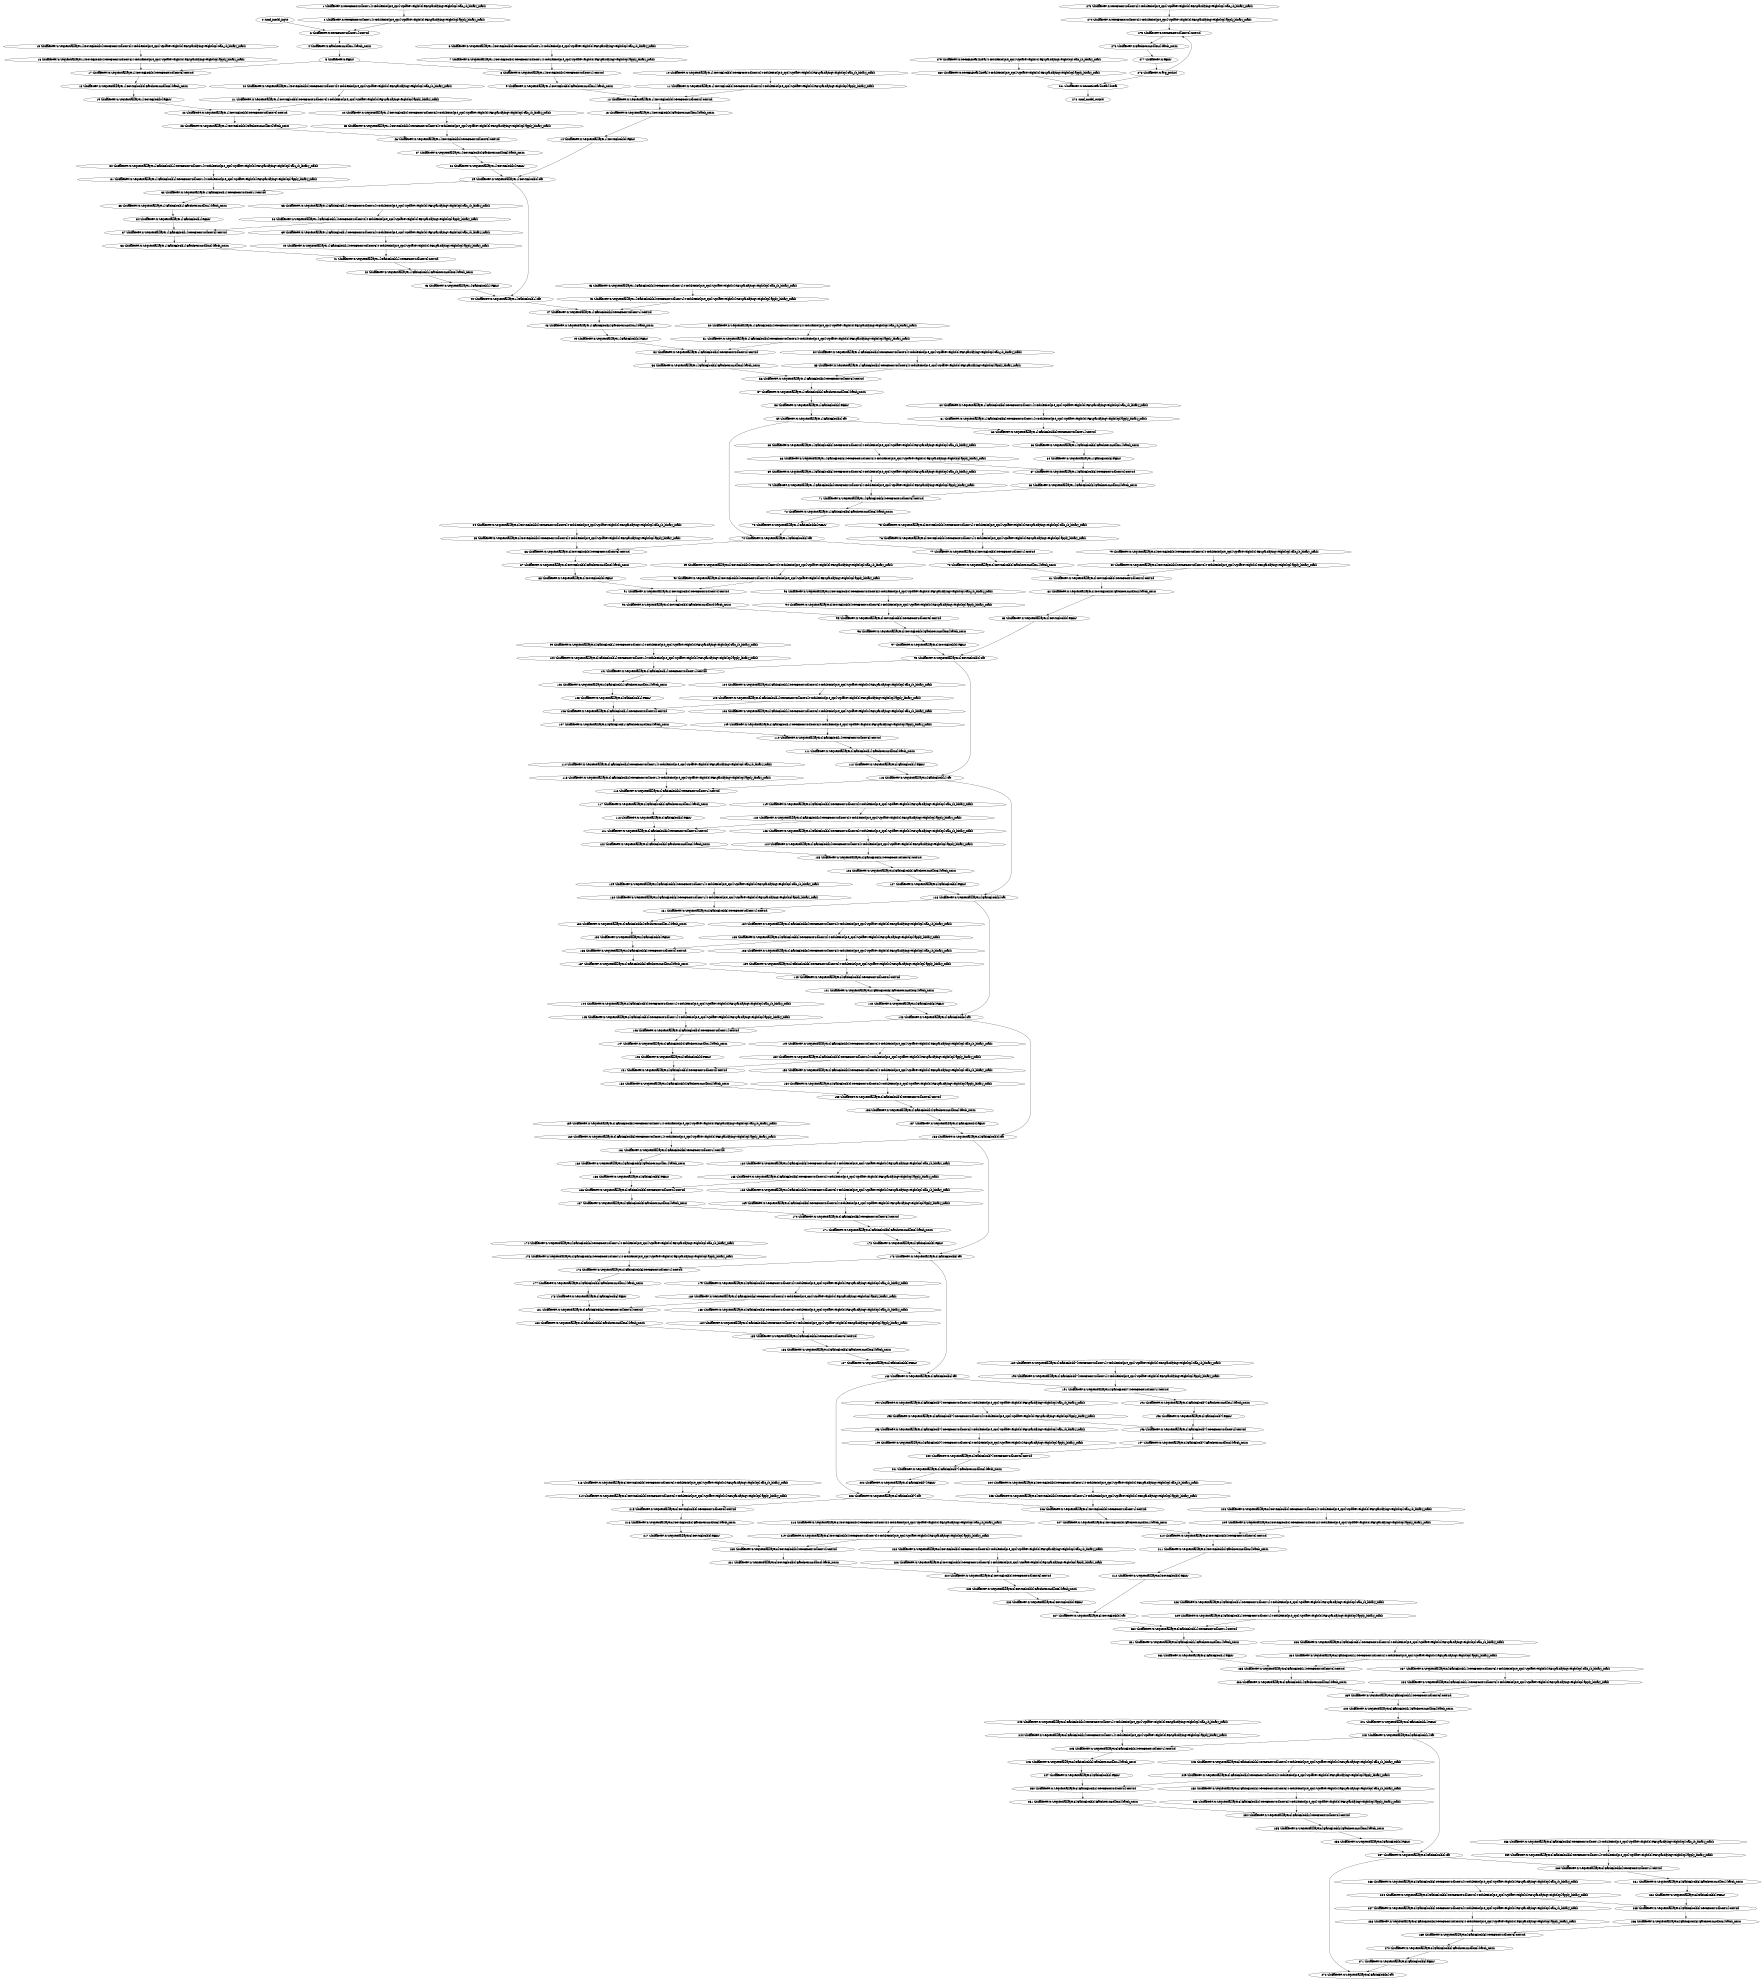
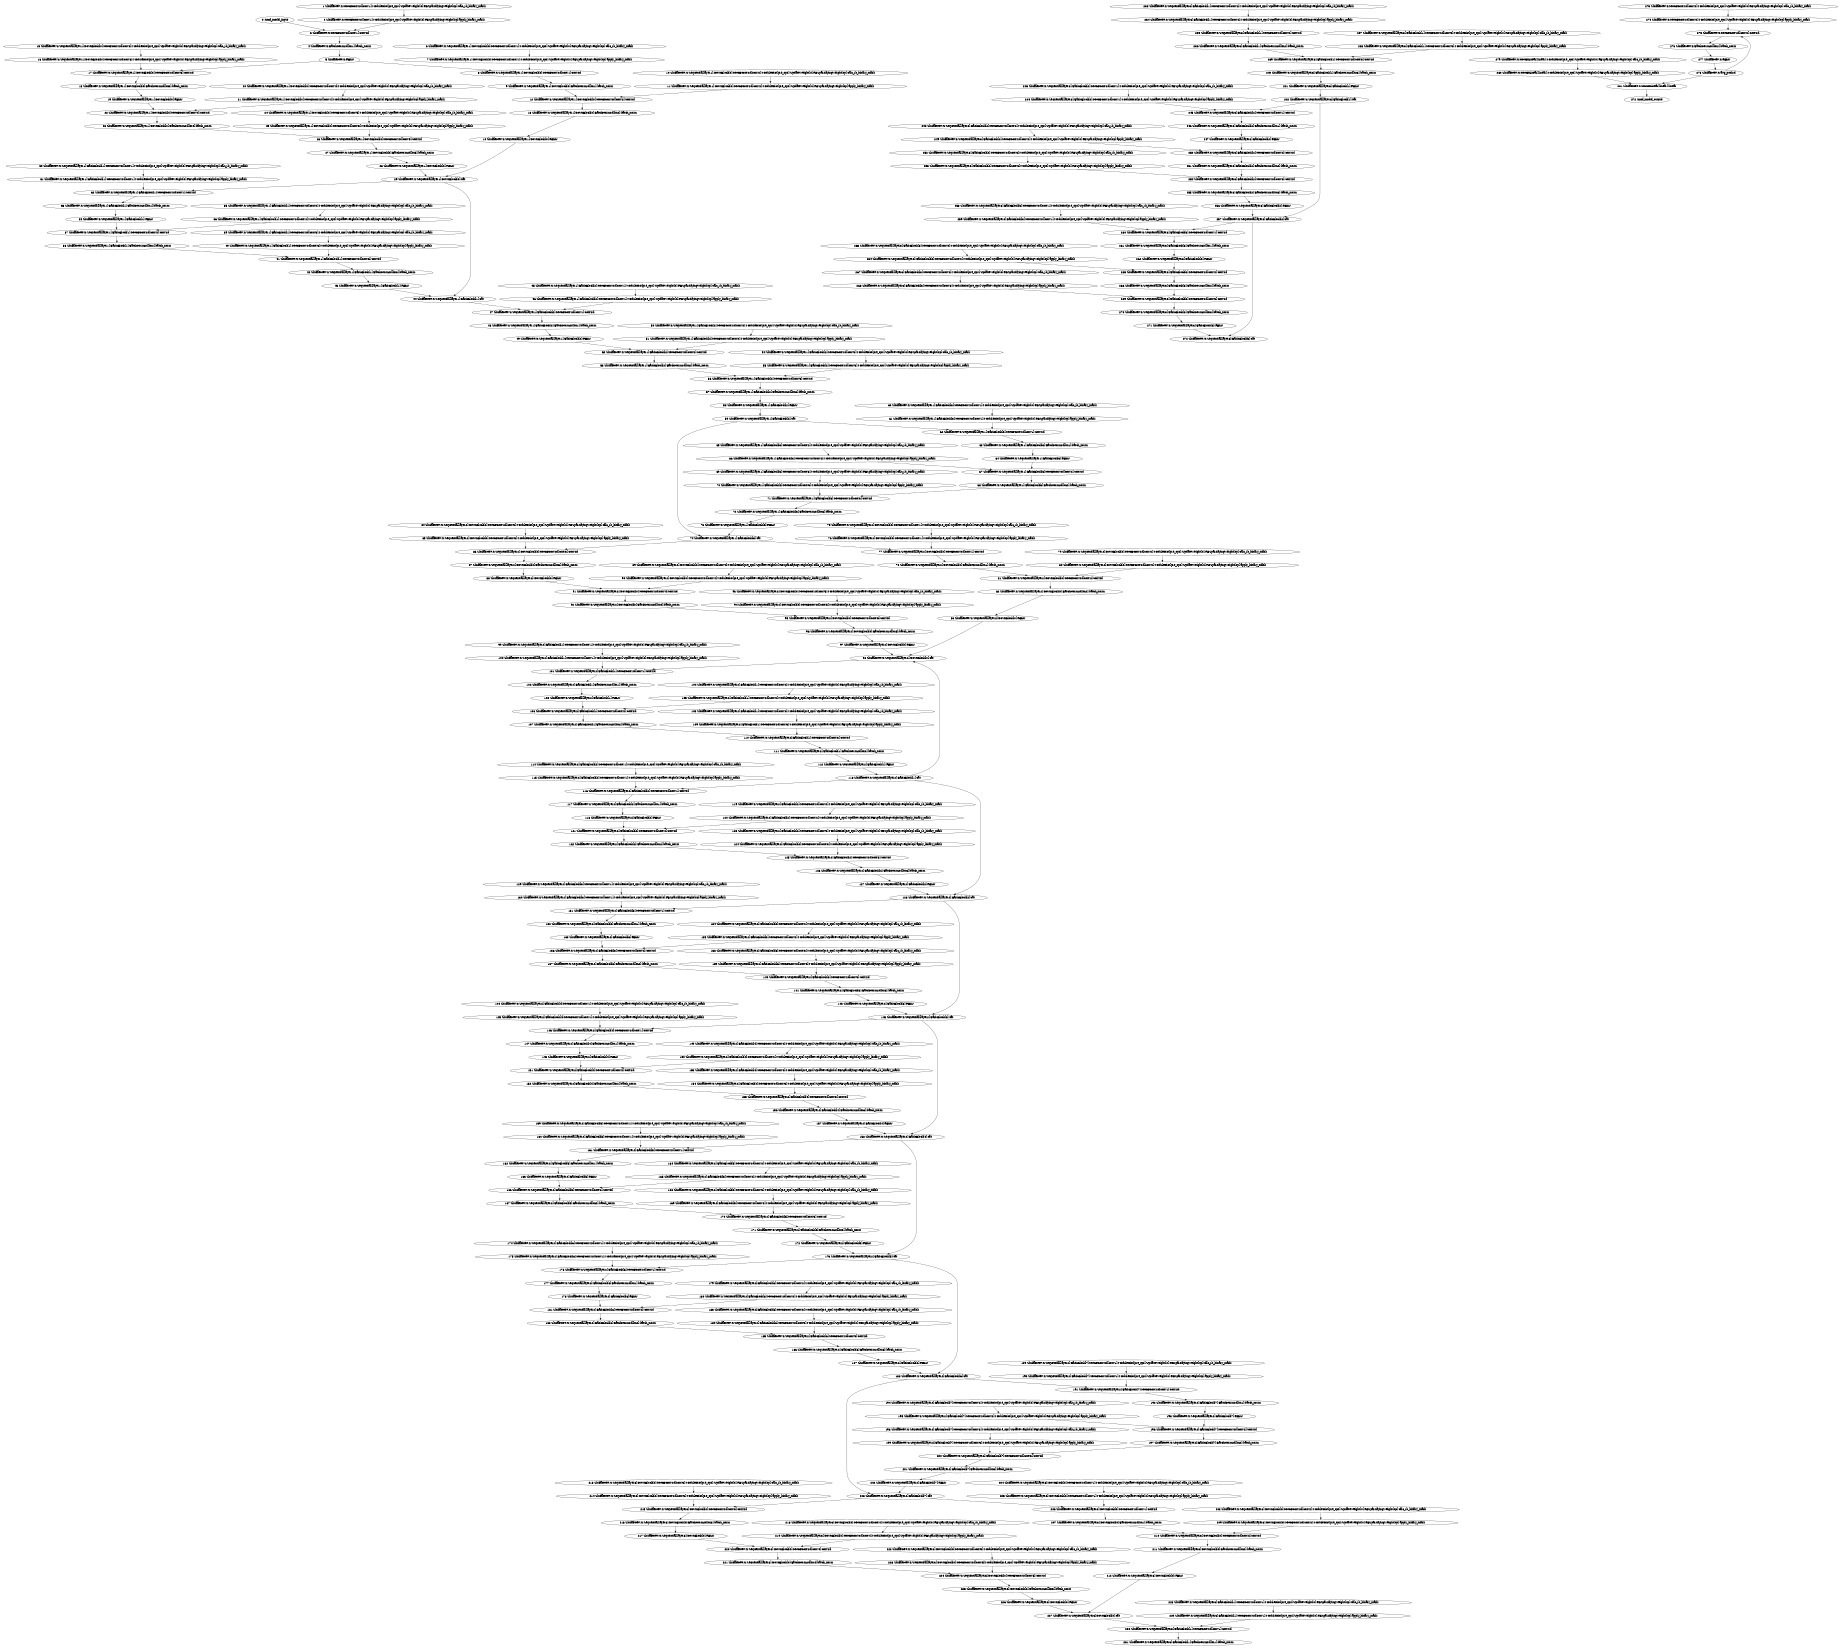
(970, 723) -> (940, 720)
(1195, 1656) -> none
